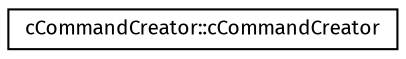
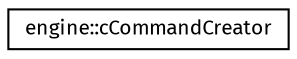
(203, 29) -> (149, 29)
